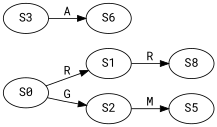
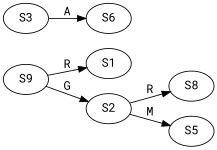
(146, 64) -> (146, 99)
(26, 93) -> (26, 79)
